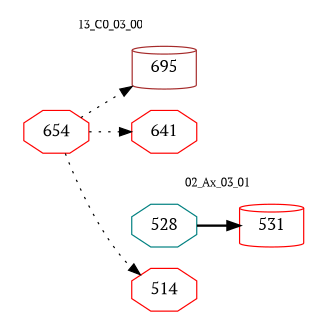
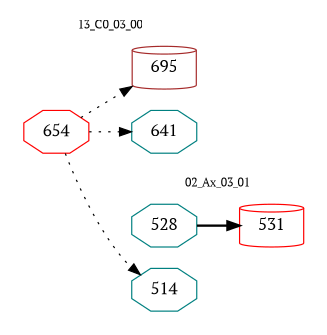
(164, 132) -> (164, 132)
(164, 290) -> (164, 290)
